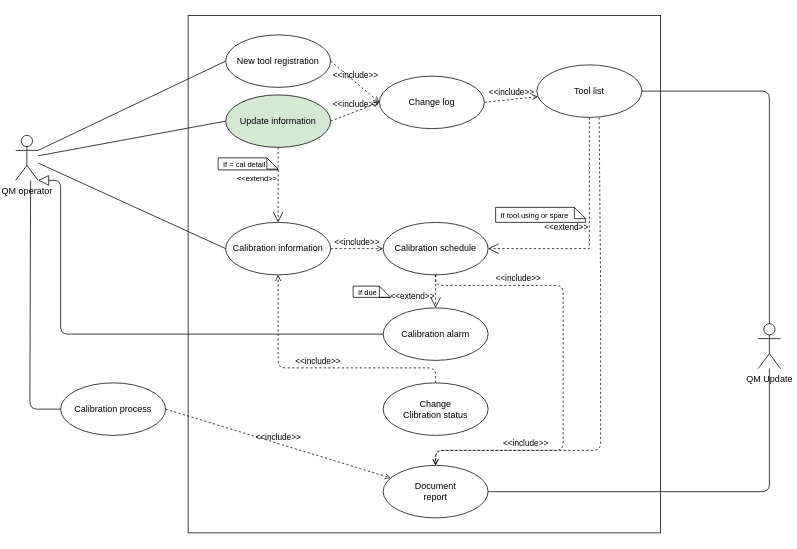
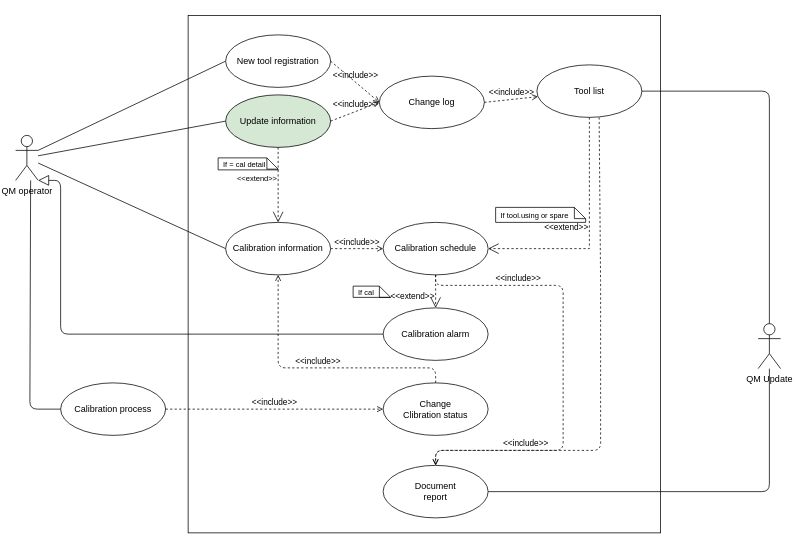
(370, 292) -> (369, 292)
(279, 444) -> (275, 409)
